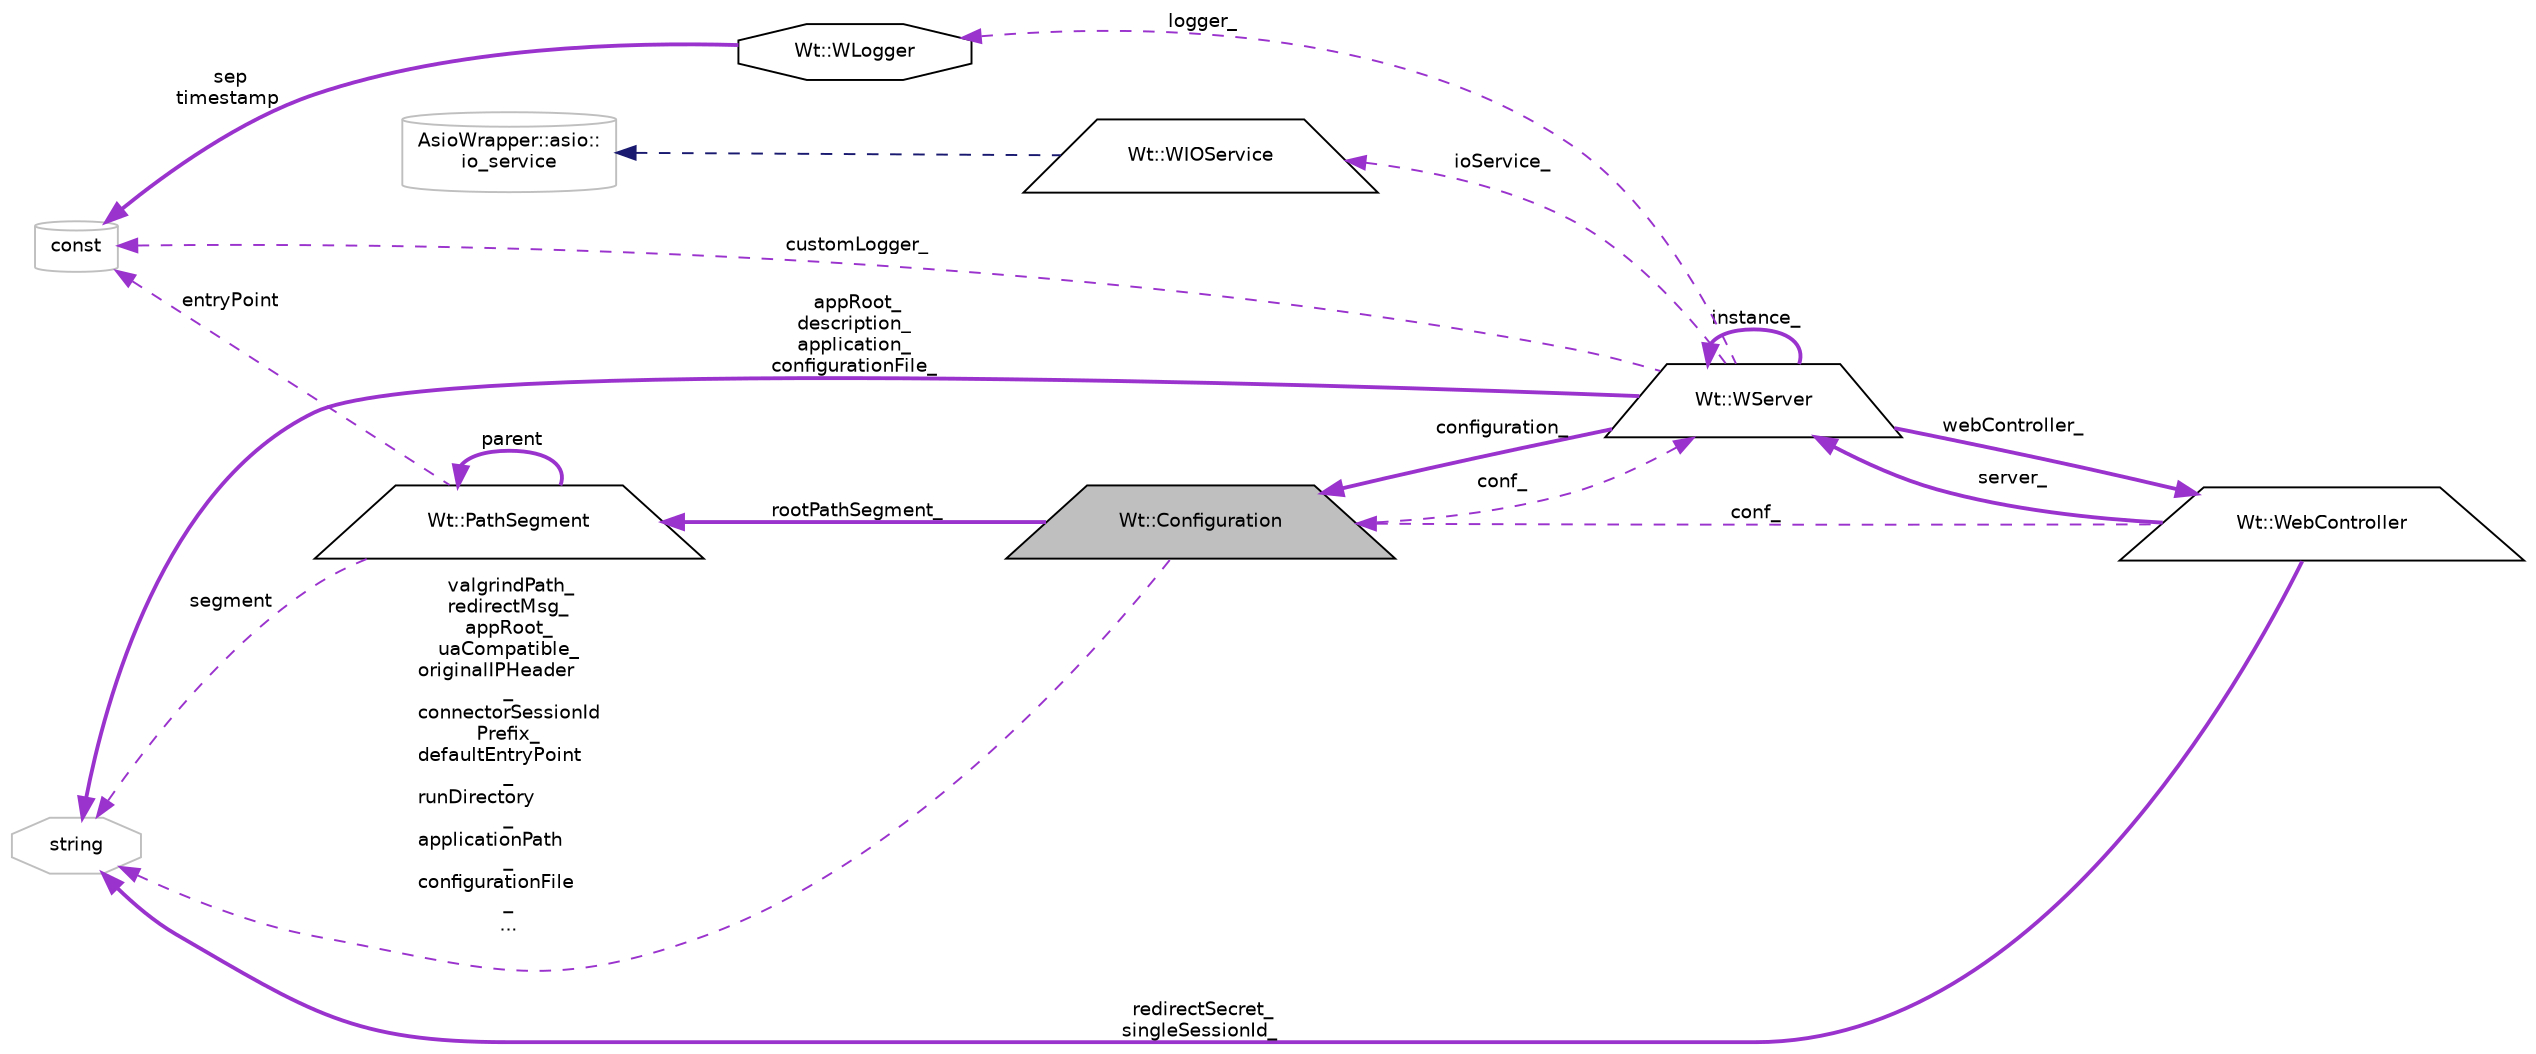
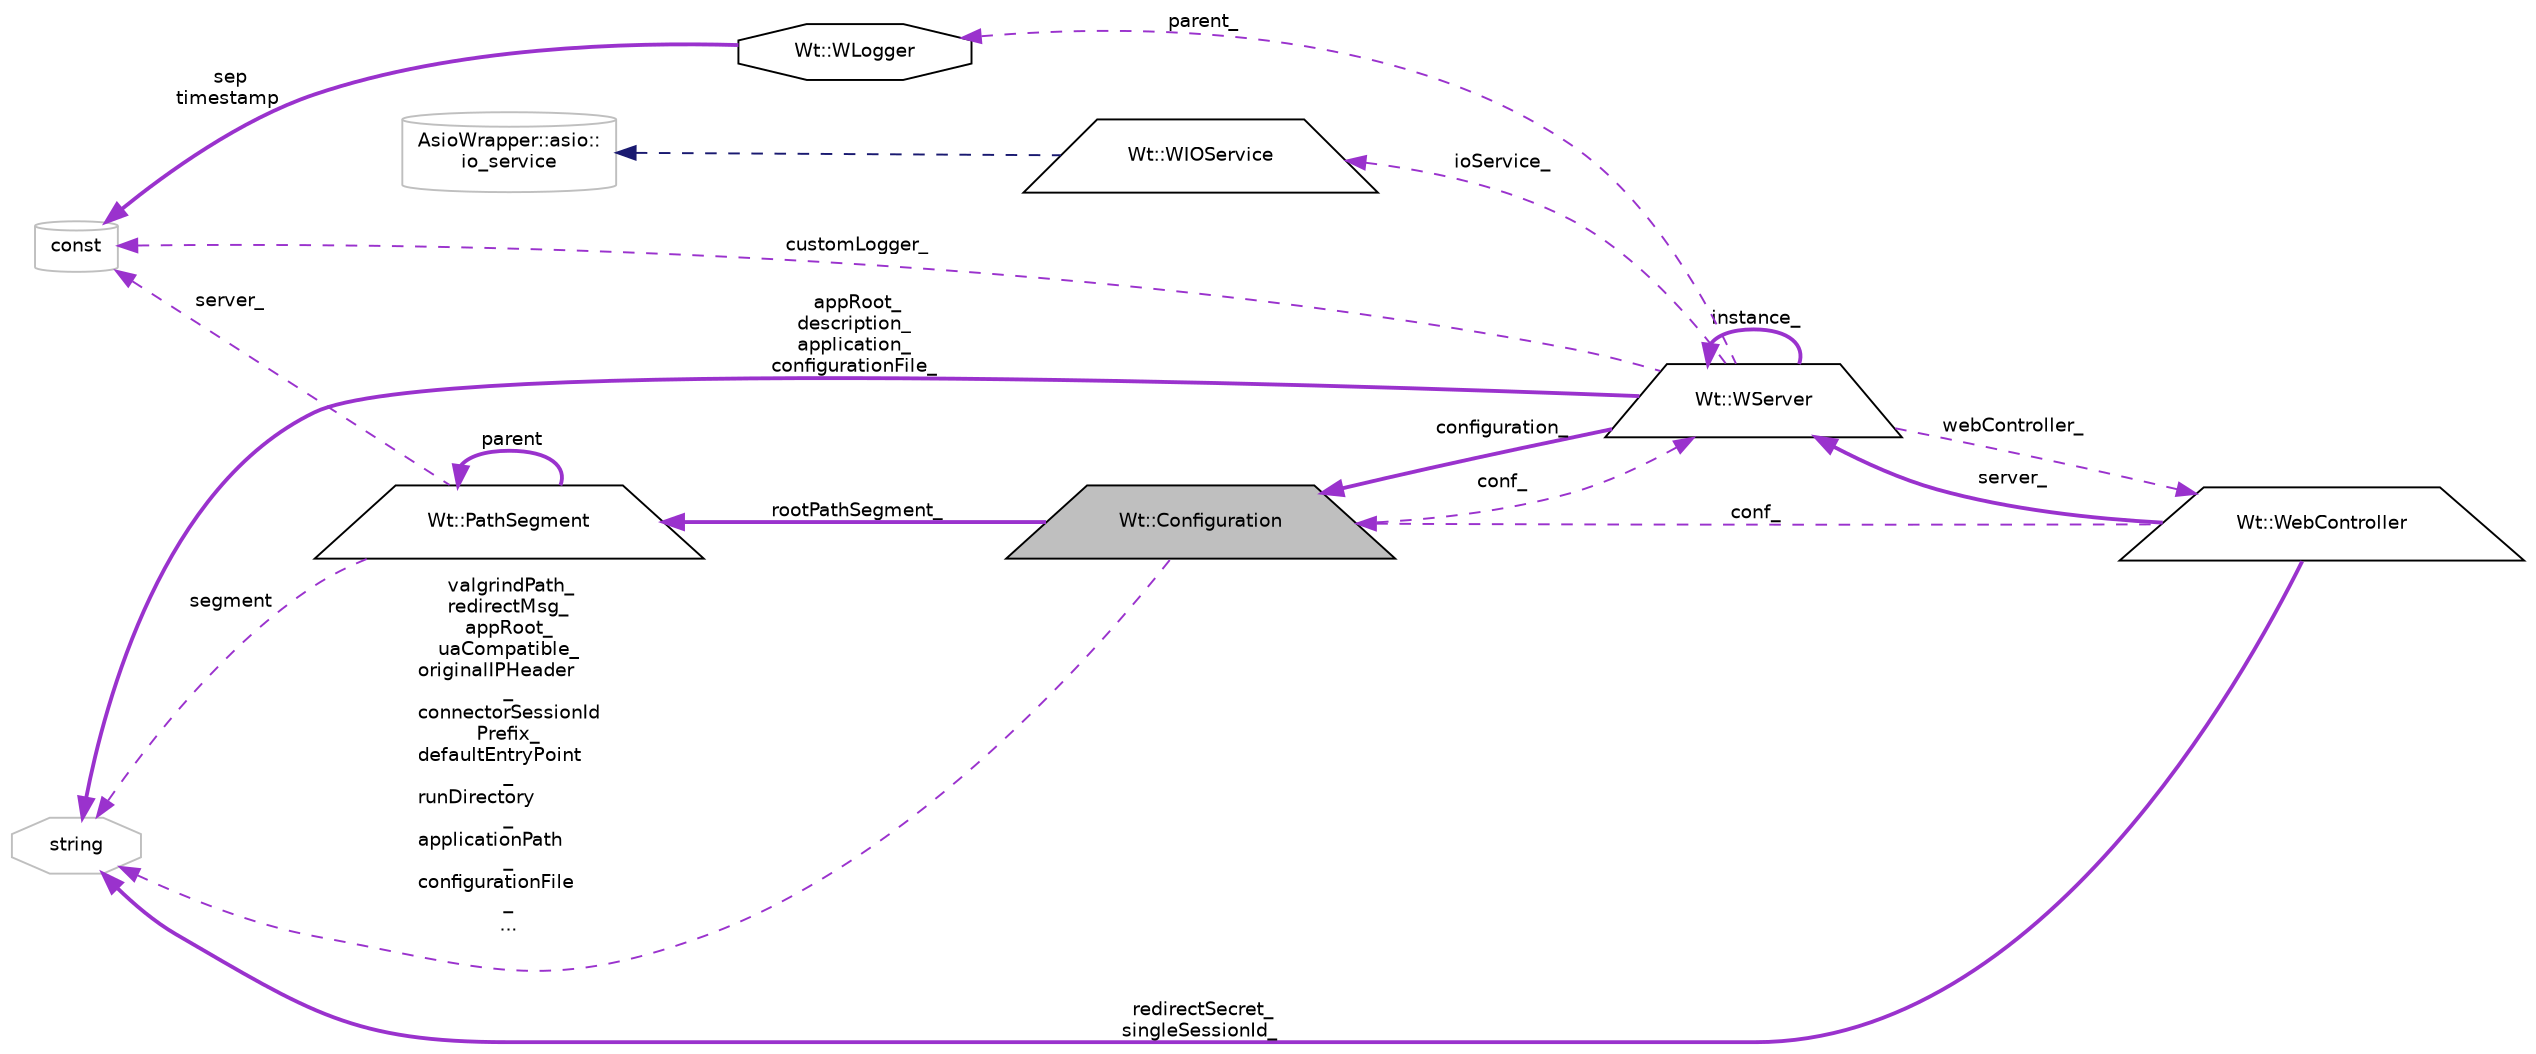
(1201, 22) -> (1201, 22)
(228, 301) -> (228, 301)
(2036, 458) -> (2036, 458)
